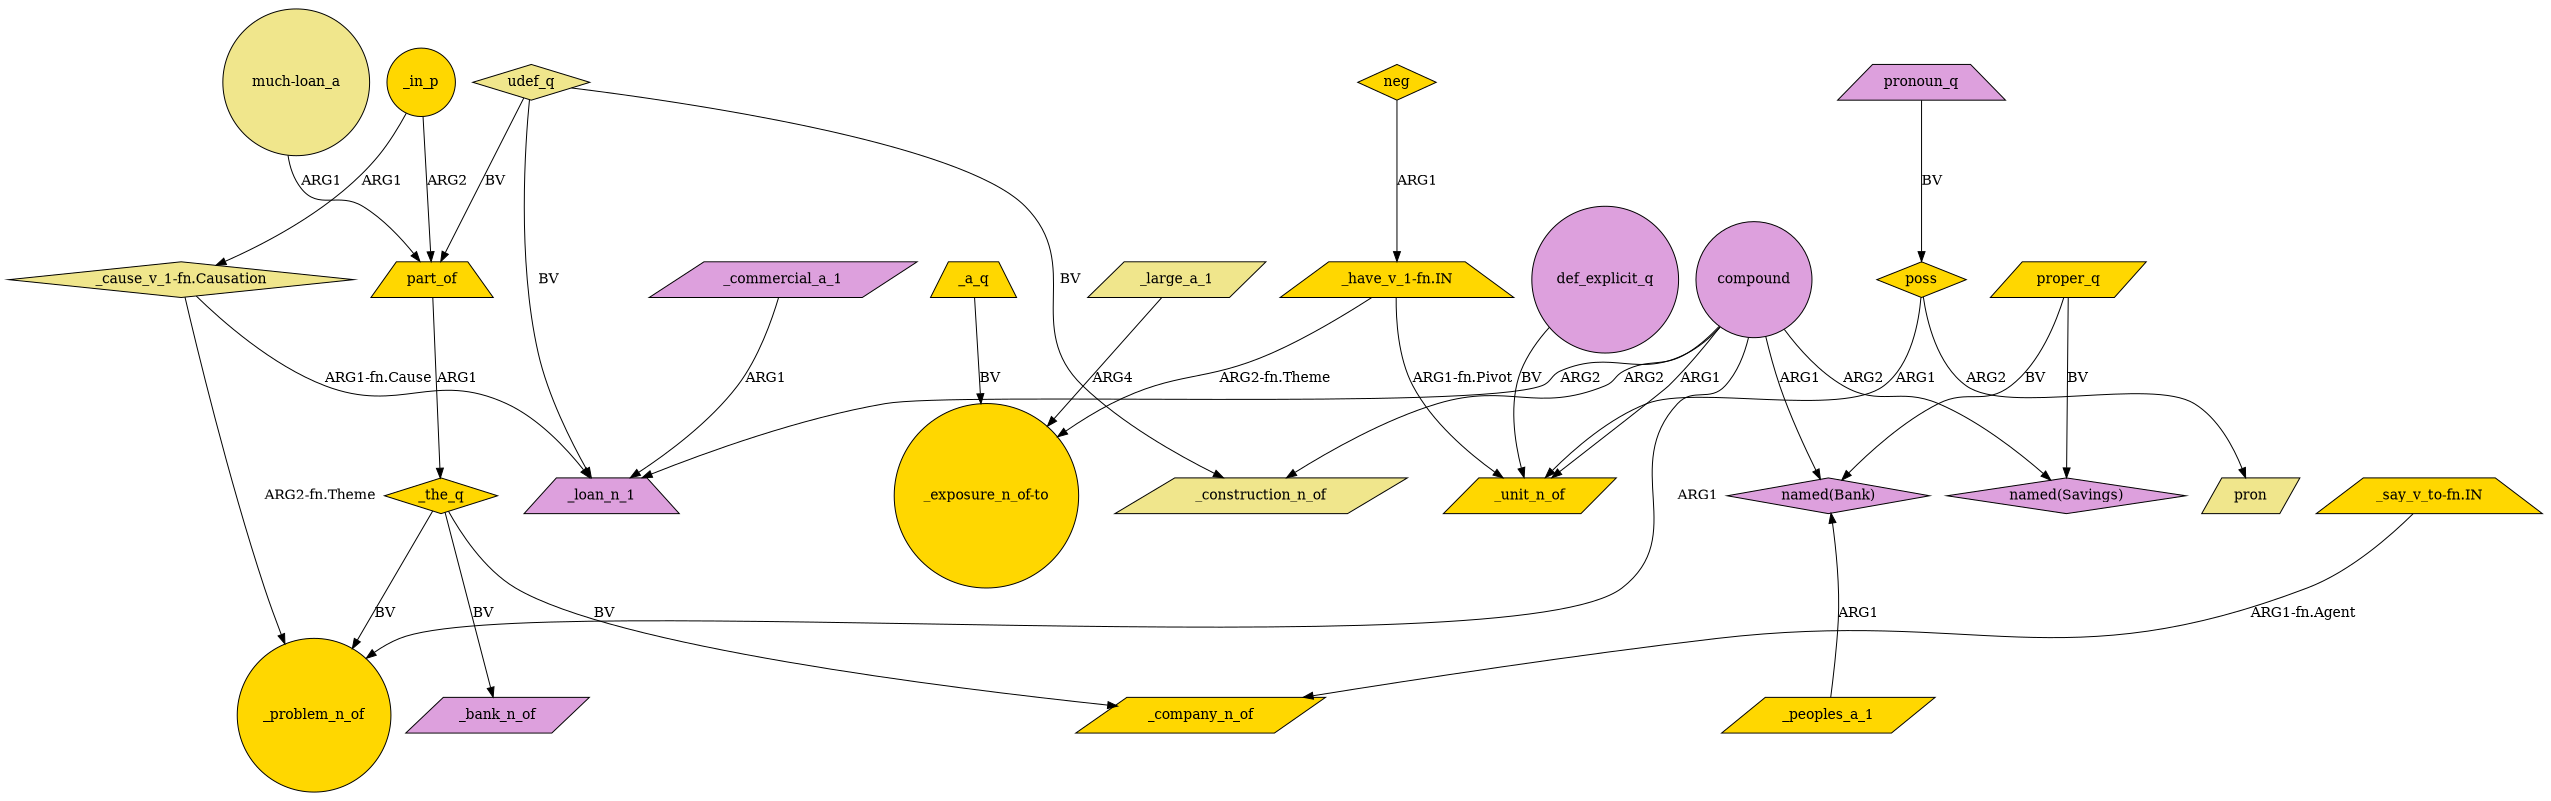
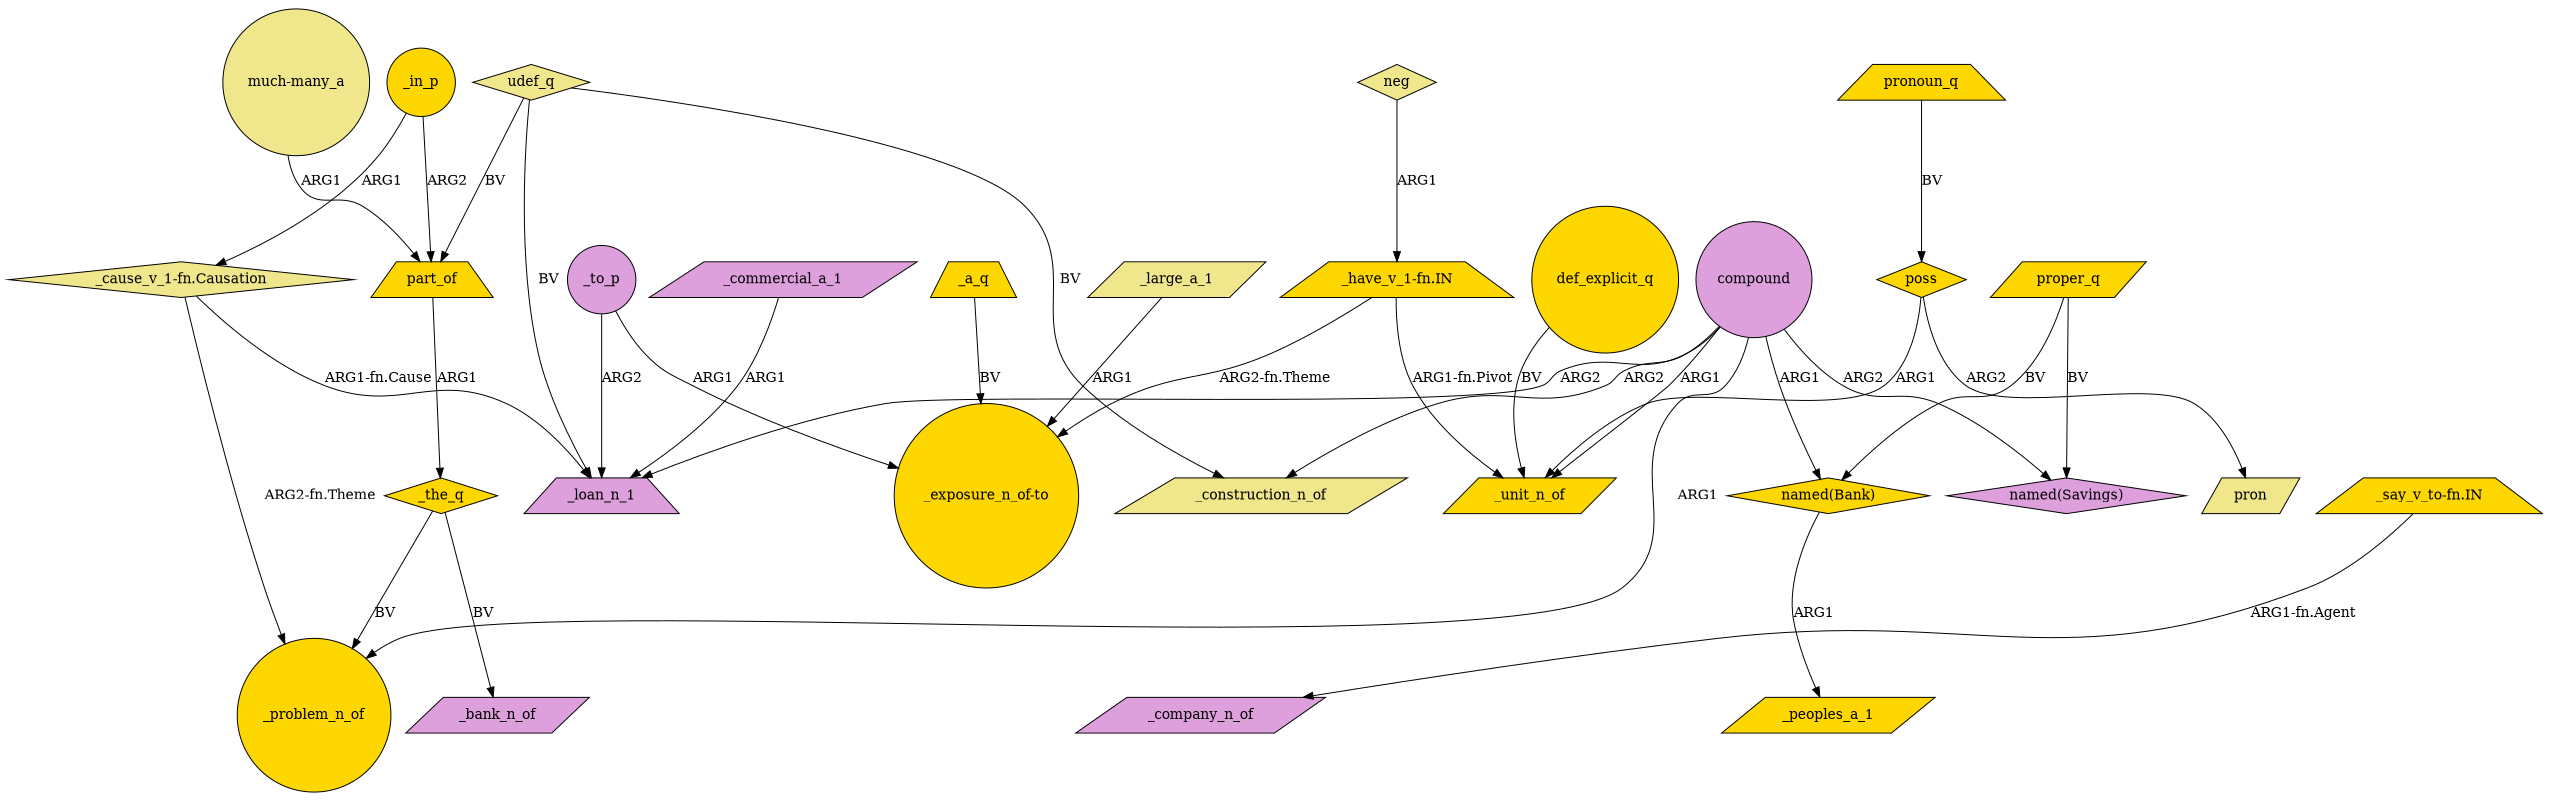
(296, 82) -> (296, 82)
(1397, 82) -> (1397, 82)
(1922, 82) -> (1922, 82)
none -> (602, 280)
(1605, 280) -> (1605, 280)
(1113, 378) -> (1113, 378)
(1828, 496) -> (1828, 496)
(1839, 610) -> (1792, 600)
(757, 656) -> none
(1201, 715) -> (1201, 715)
